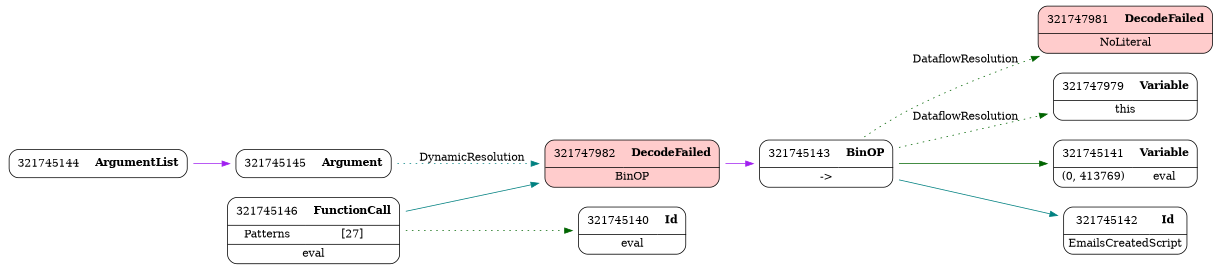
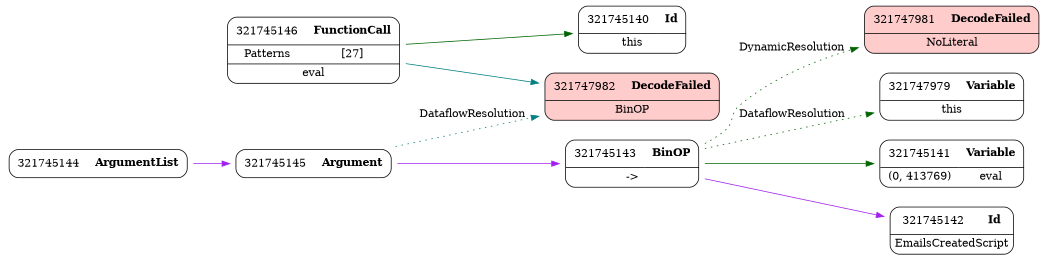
(965, 60) -> (792, 48)
(472, 158) -> (472, 115)
(736, 164) -> (474, 164)
(974, 197) -> (791, 197)
(485, 231) -> (485, 39)
(632, 244) -> (632, 43)
